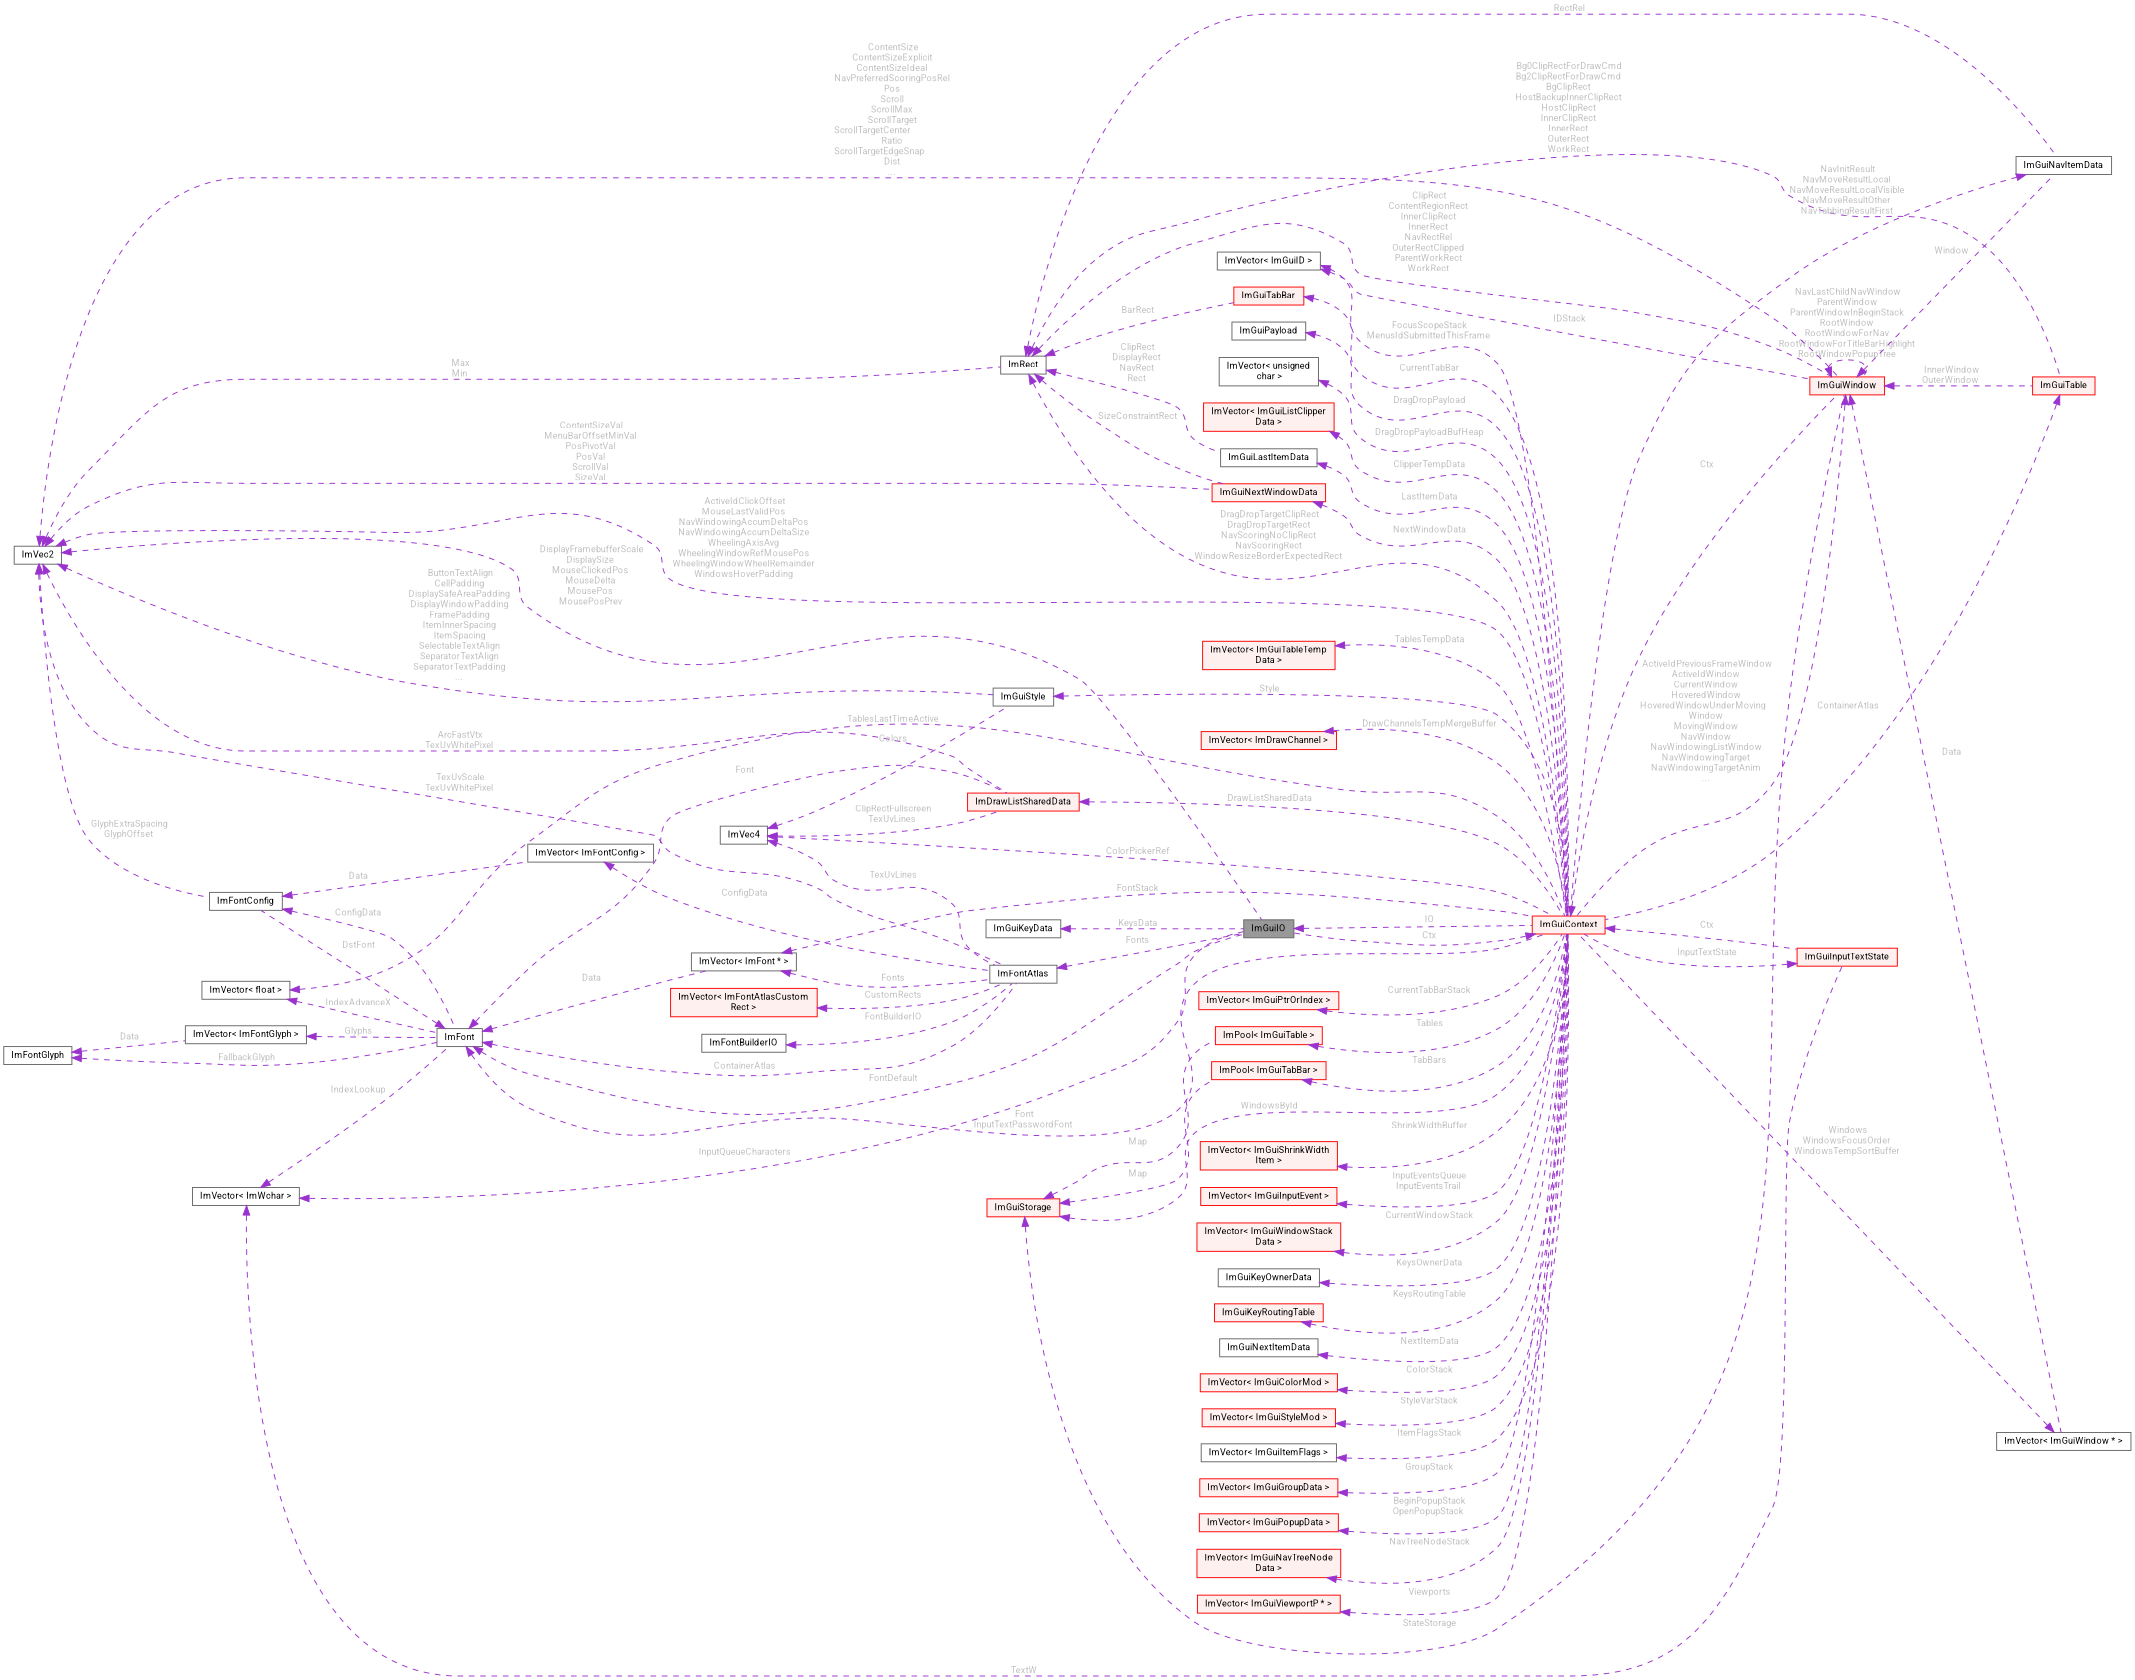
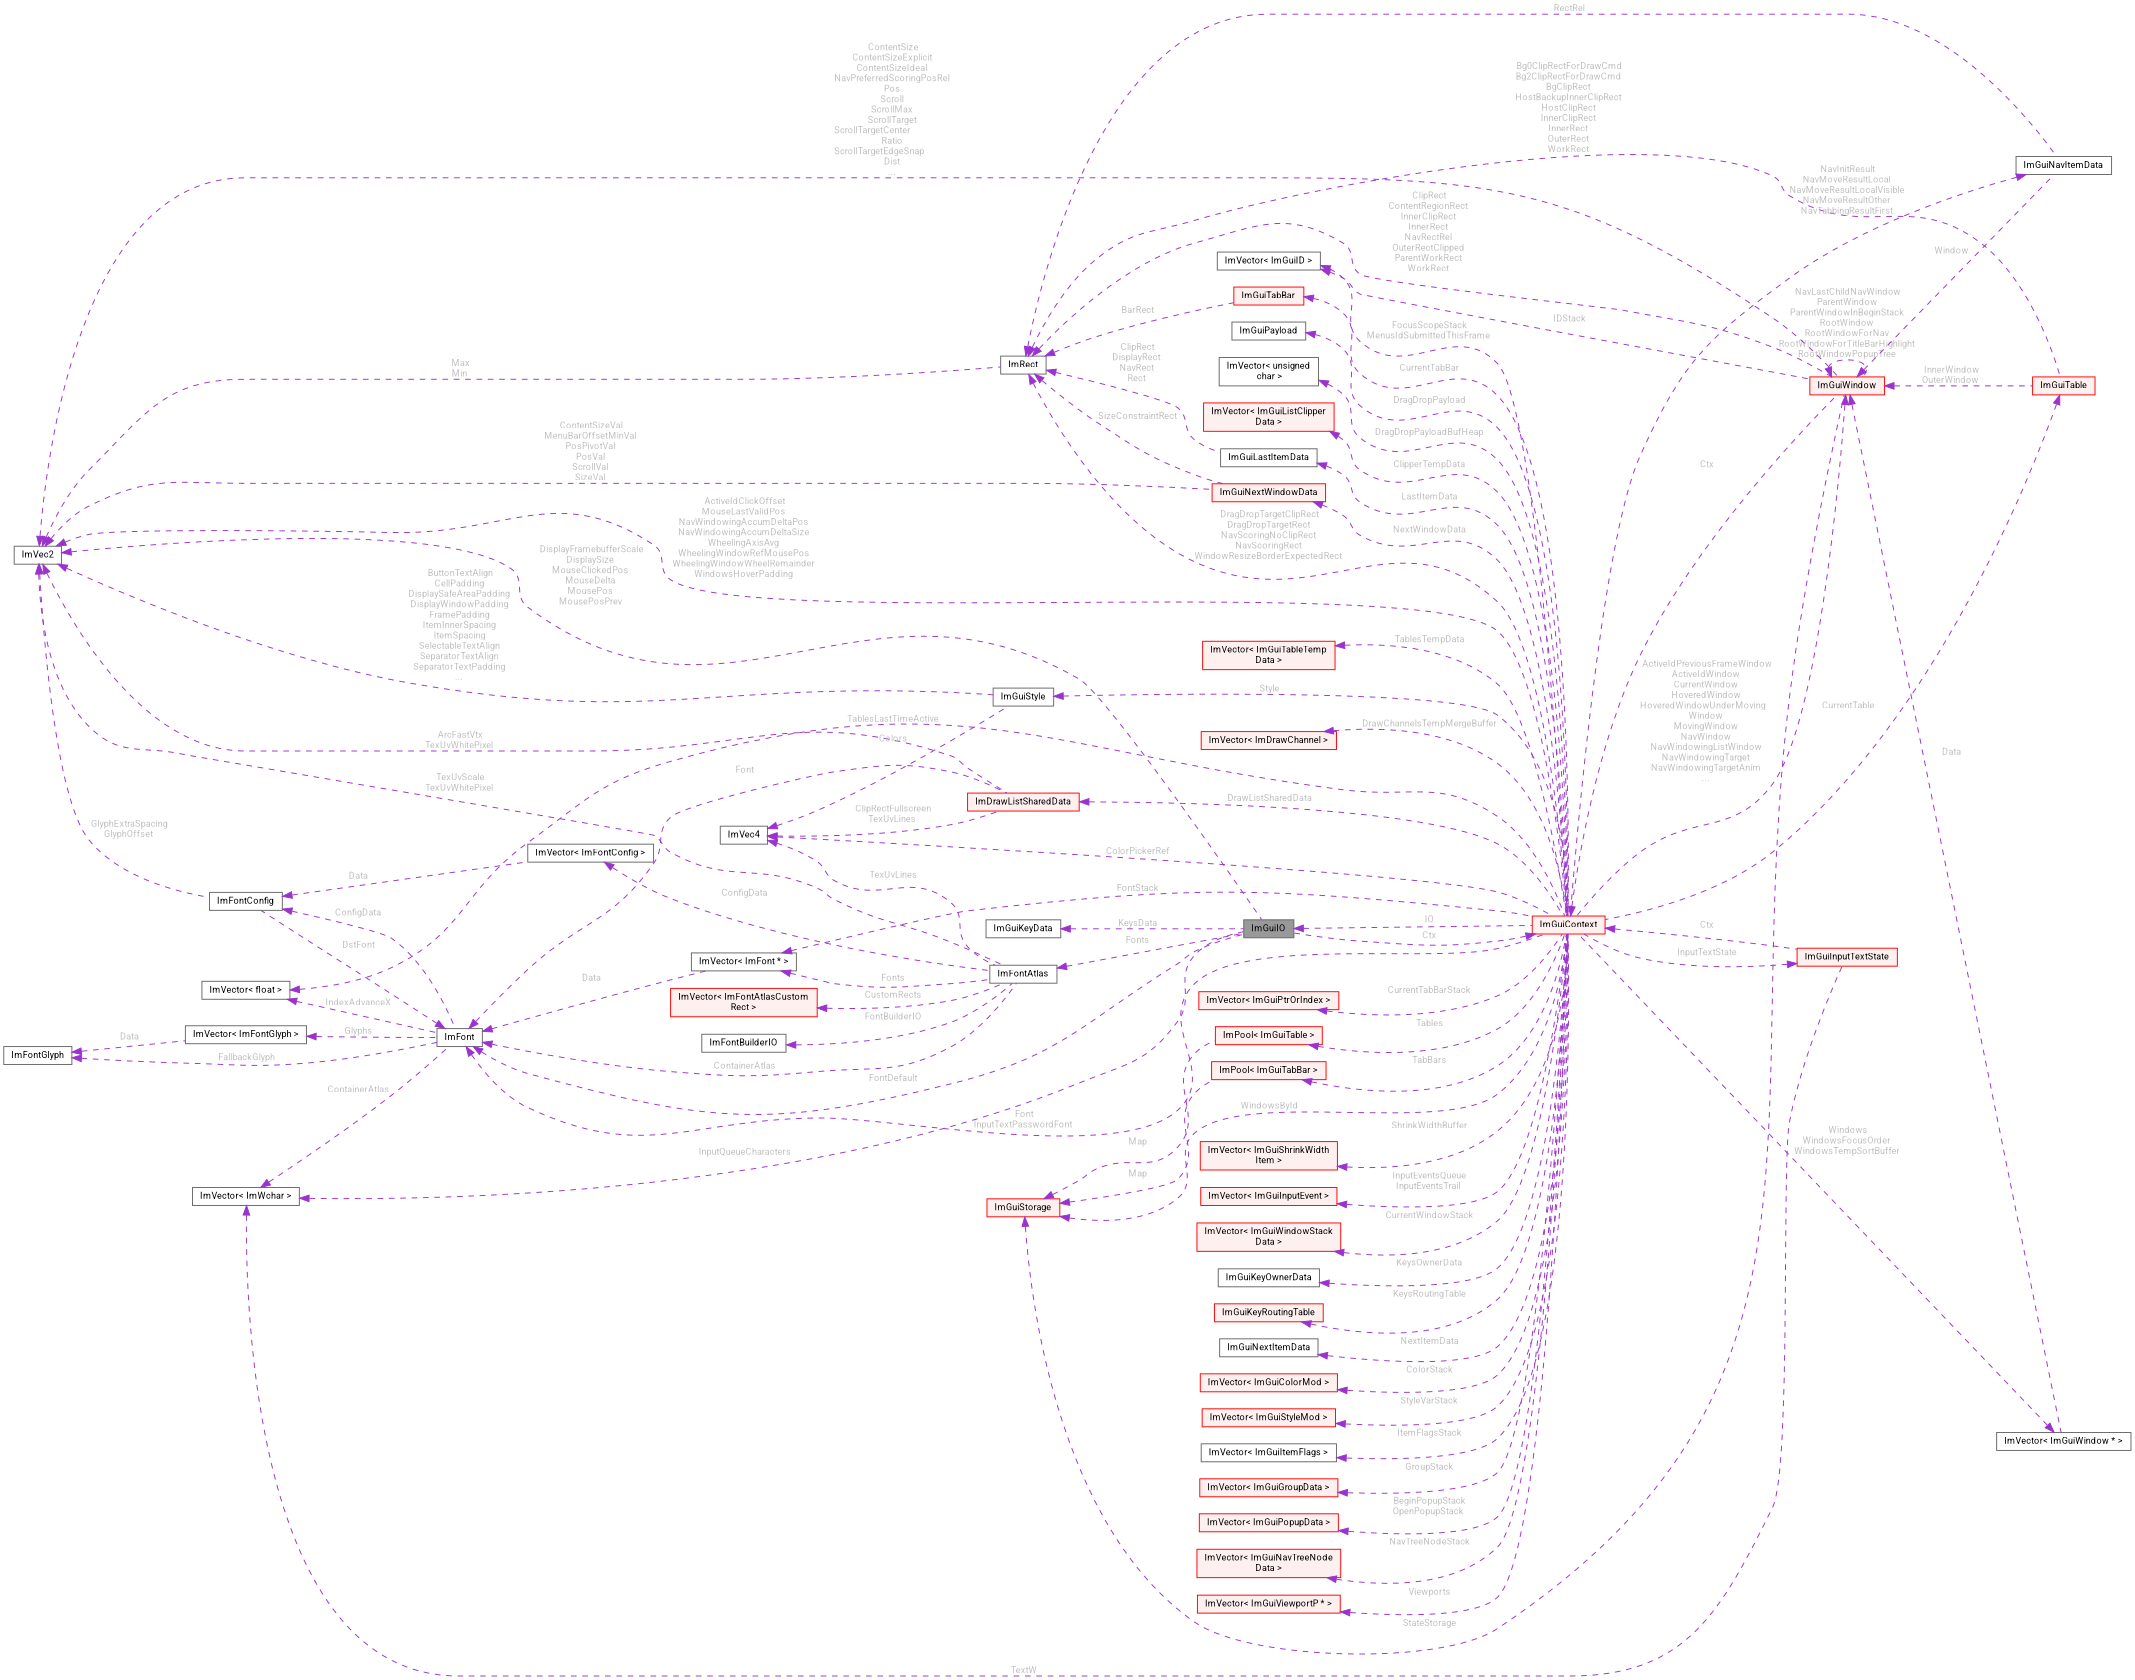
(1847, 706) -> (1847, 706)
(358, 1090) -> (358, 1090)
